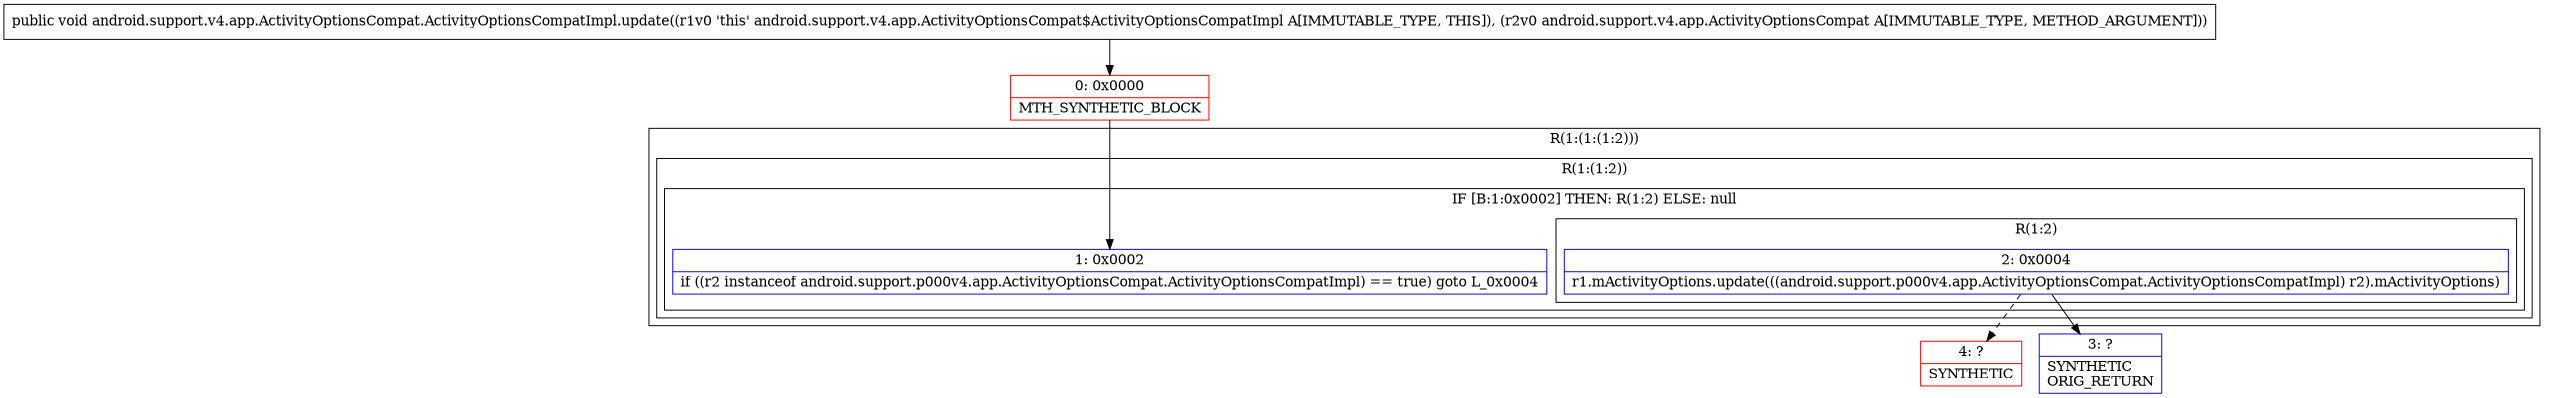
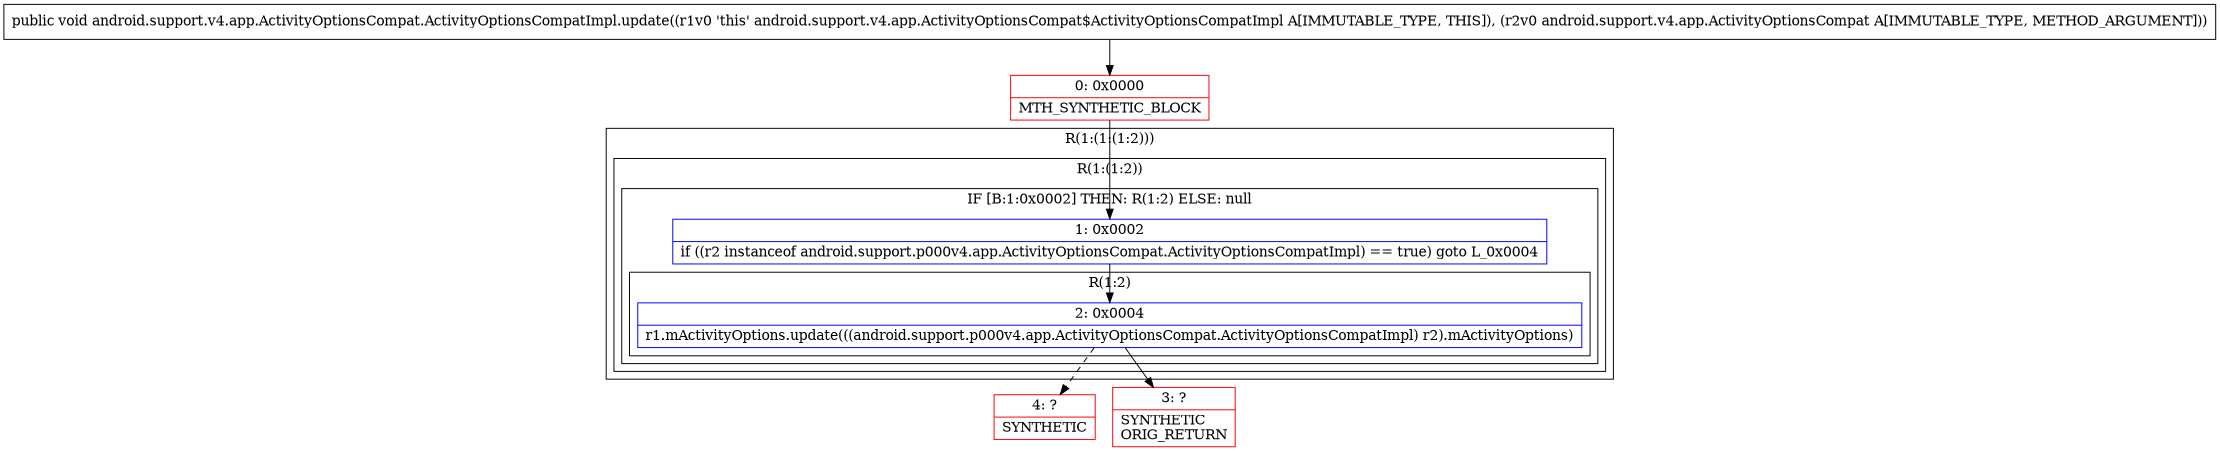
none -> (1110, 278)
(2100, 364) -> (1174, 417)
